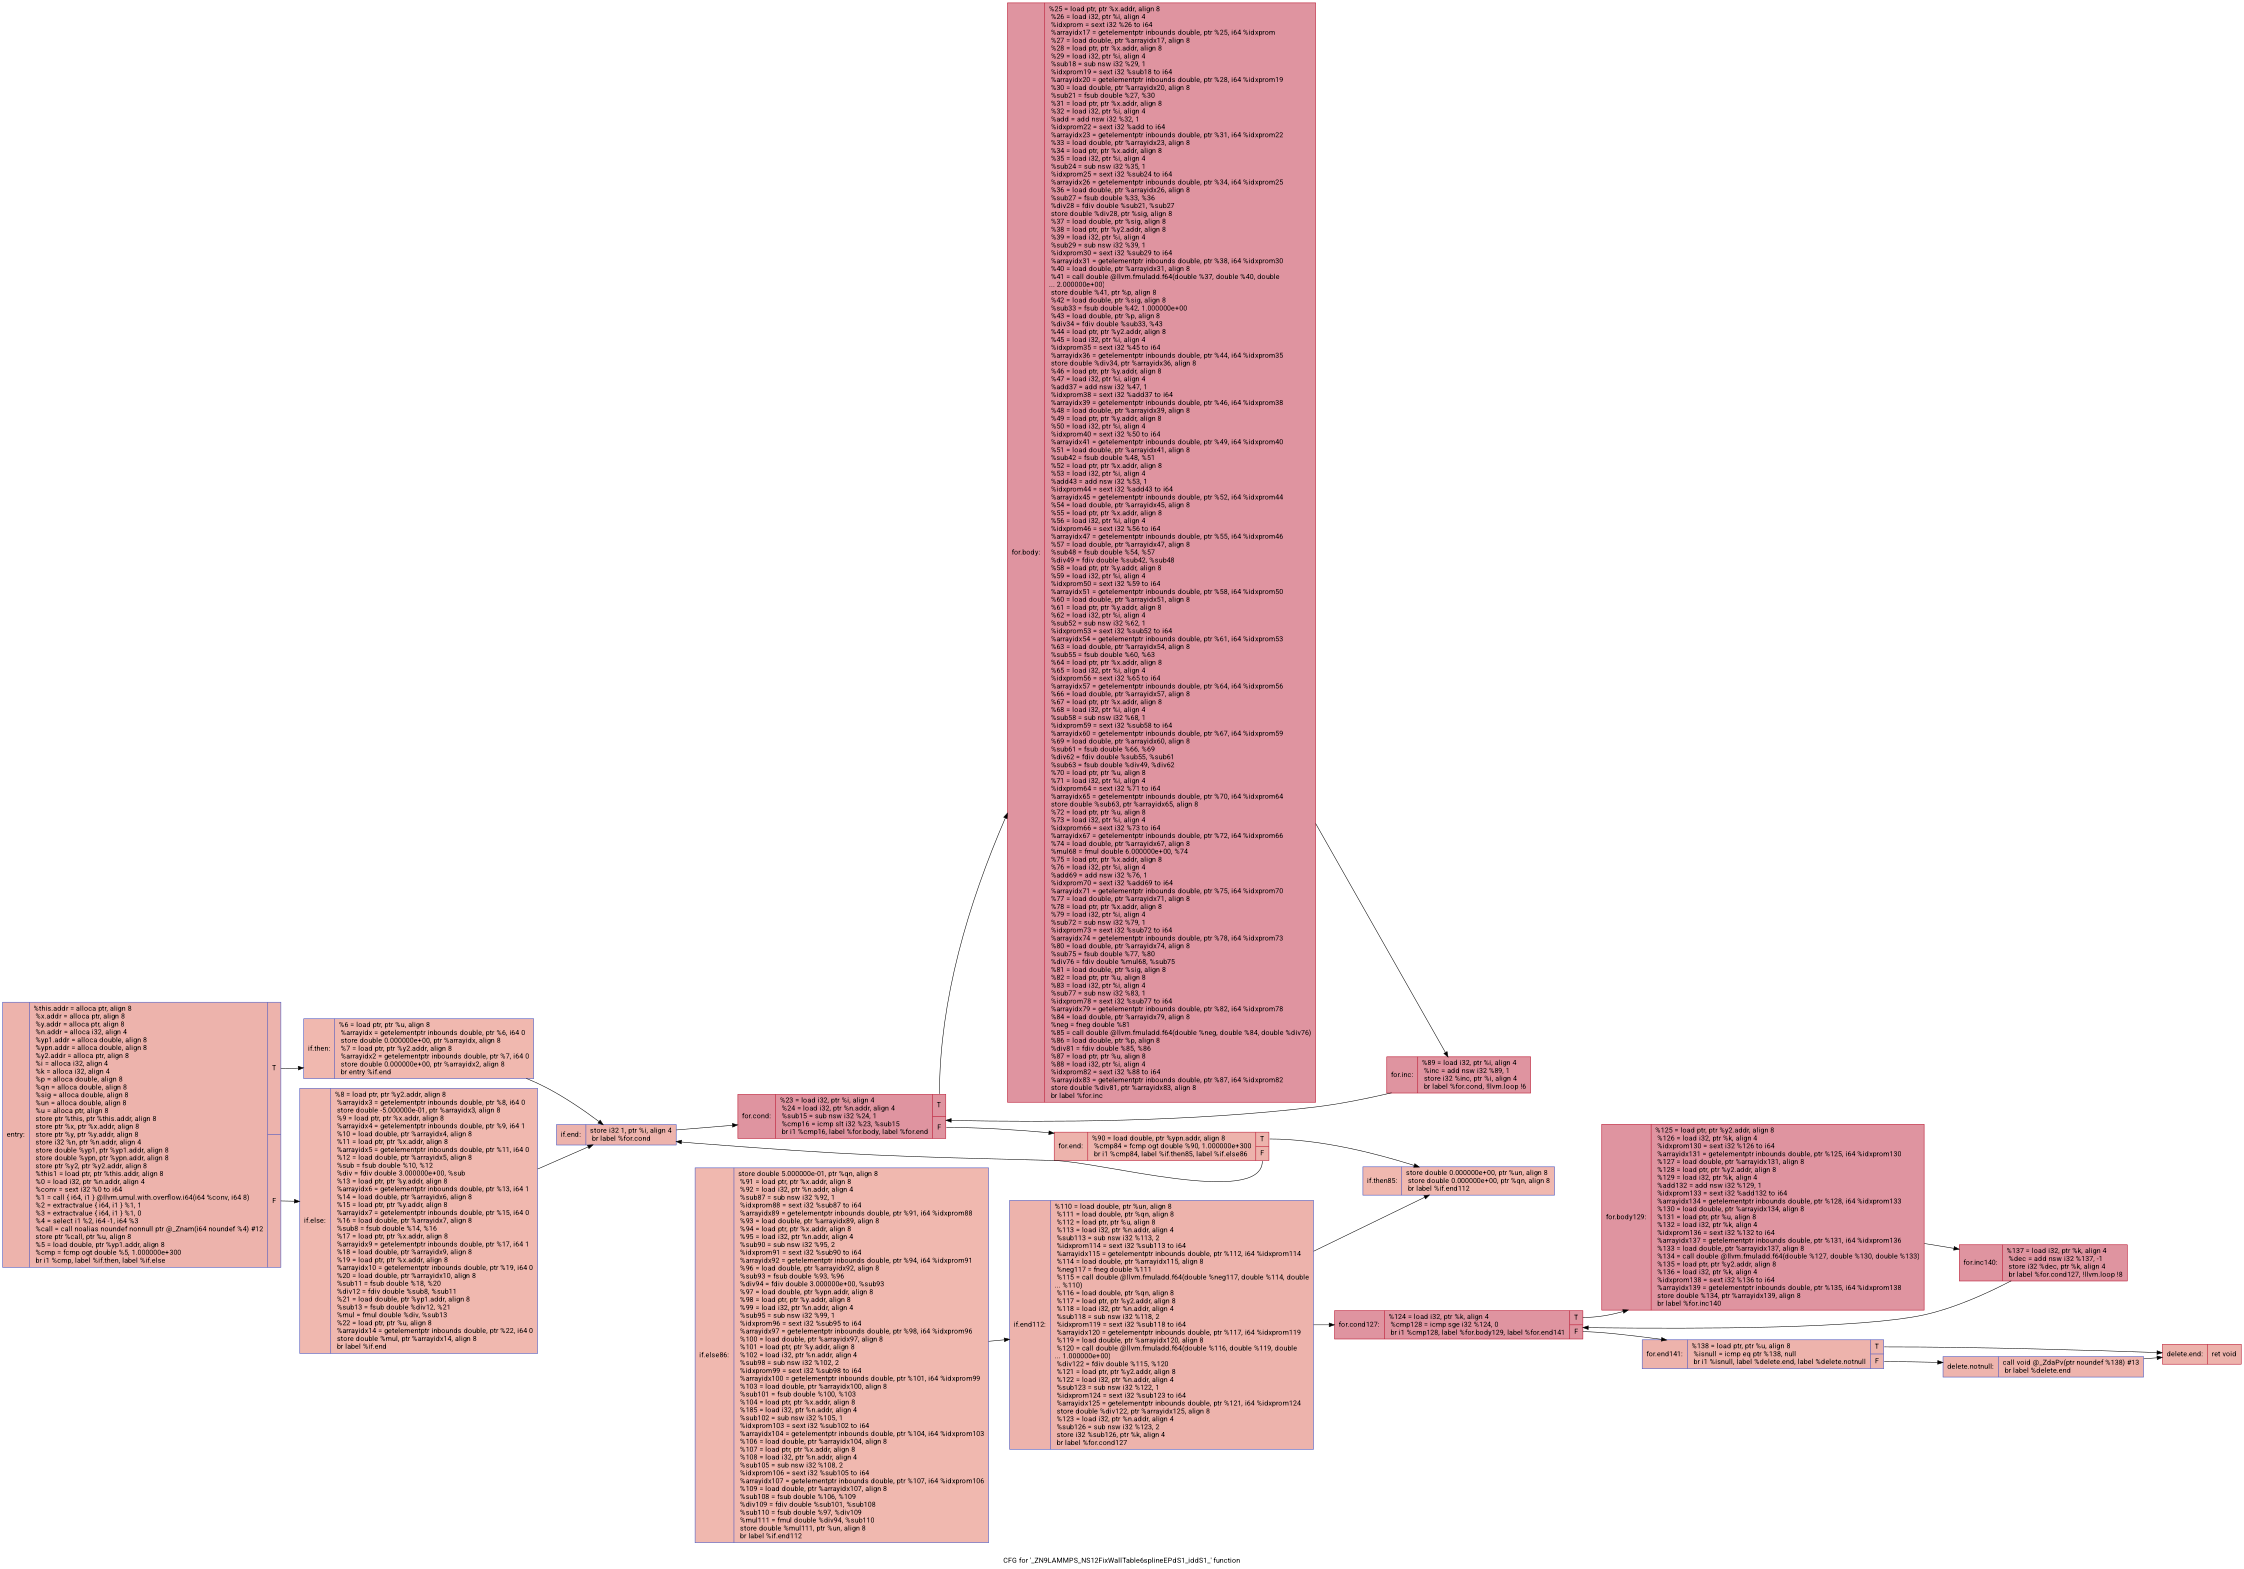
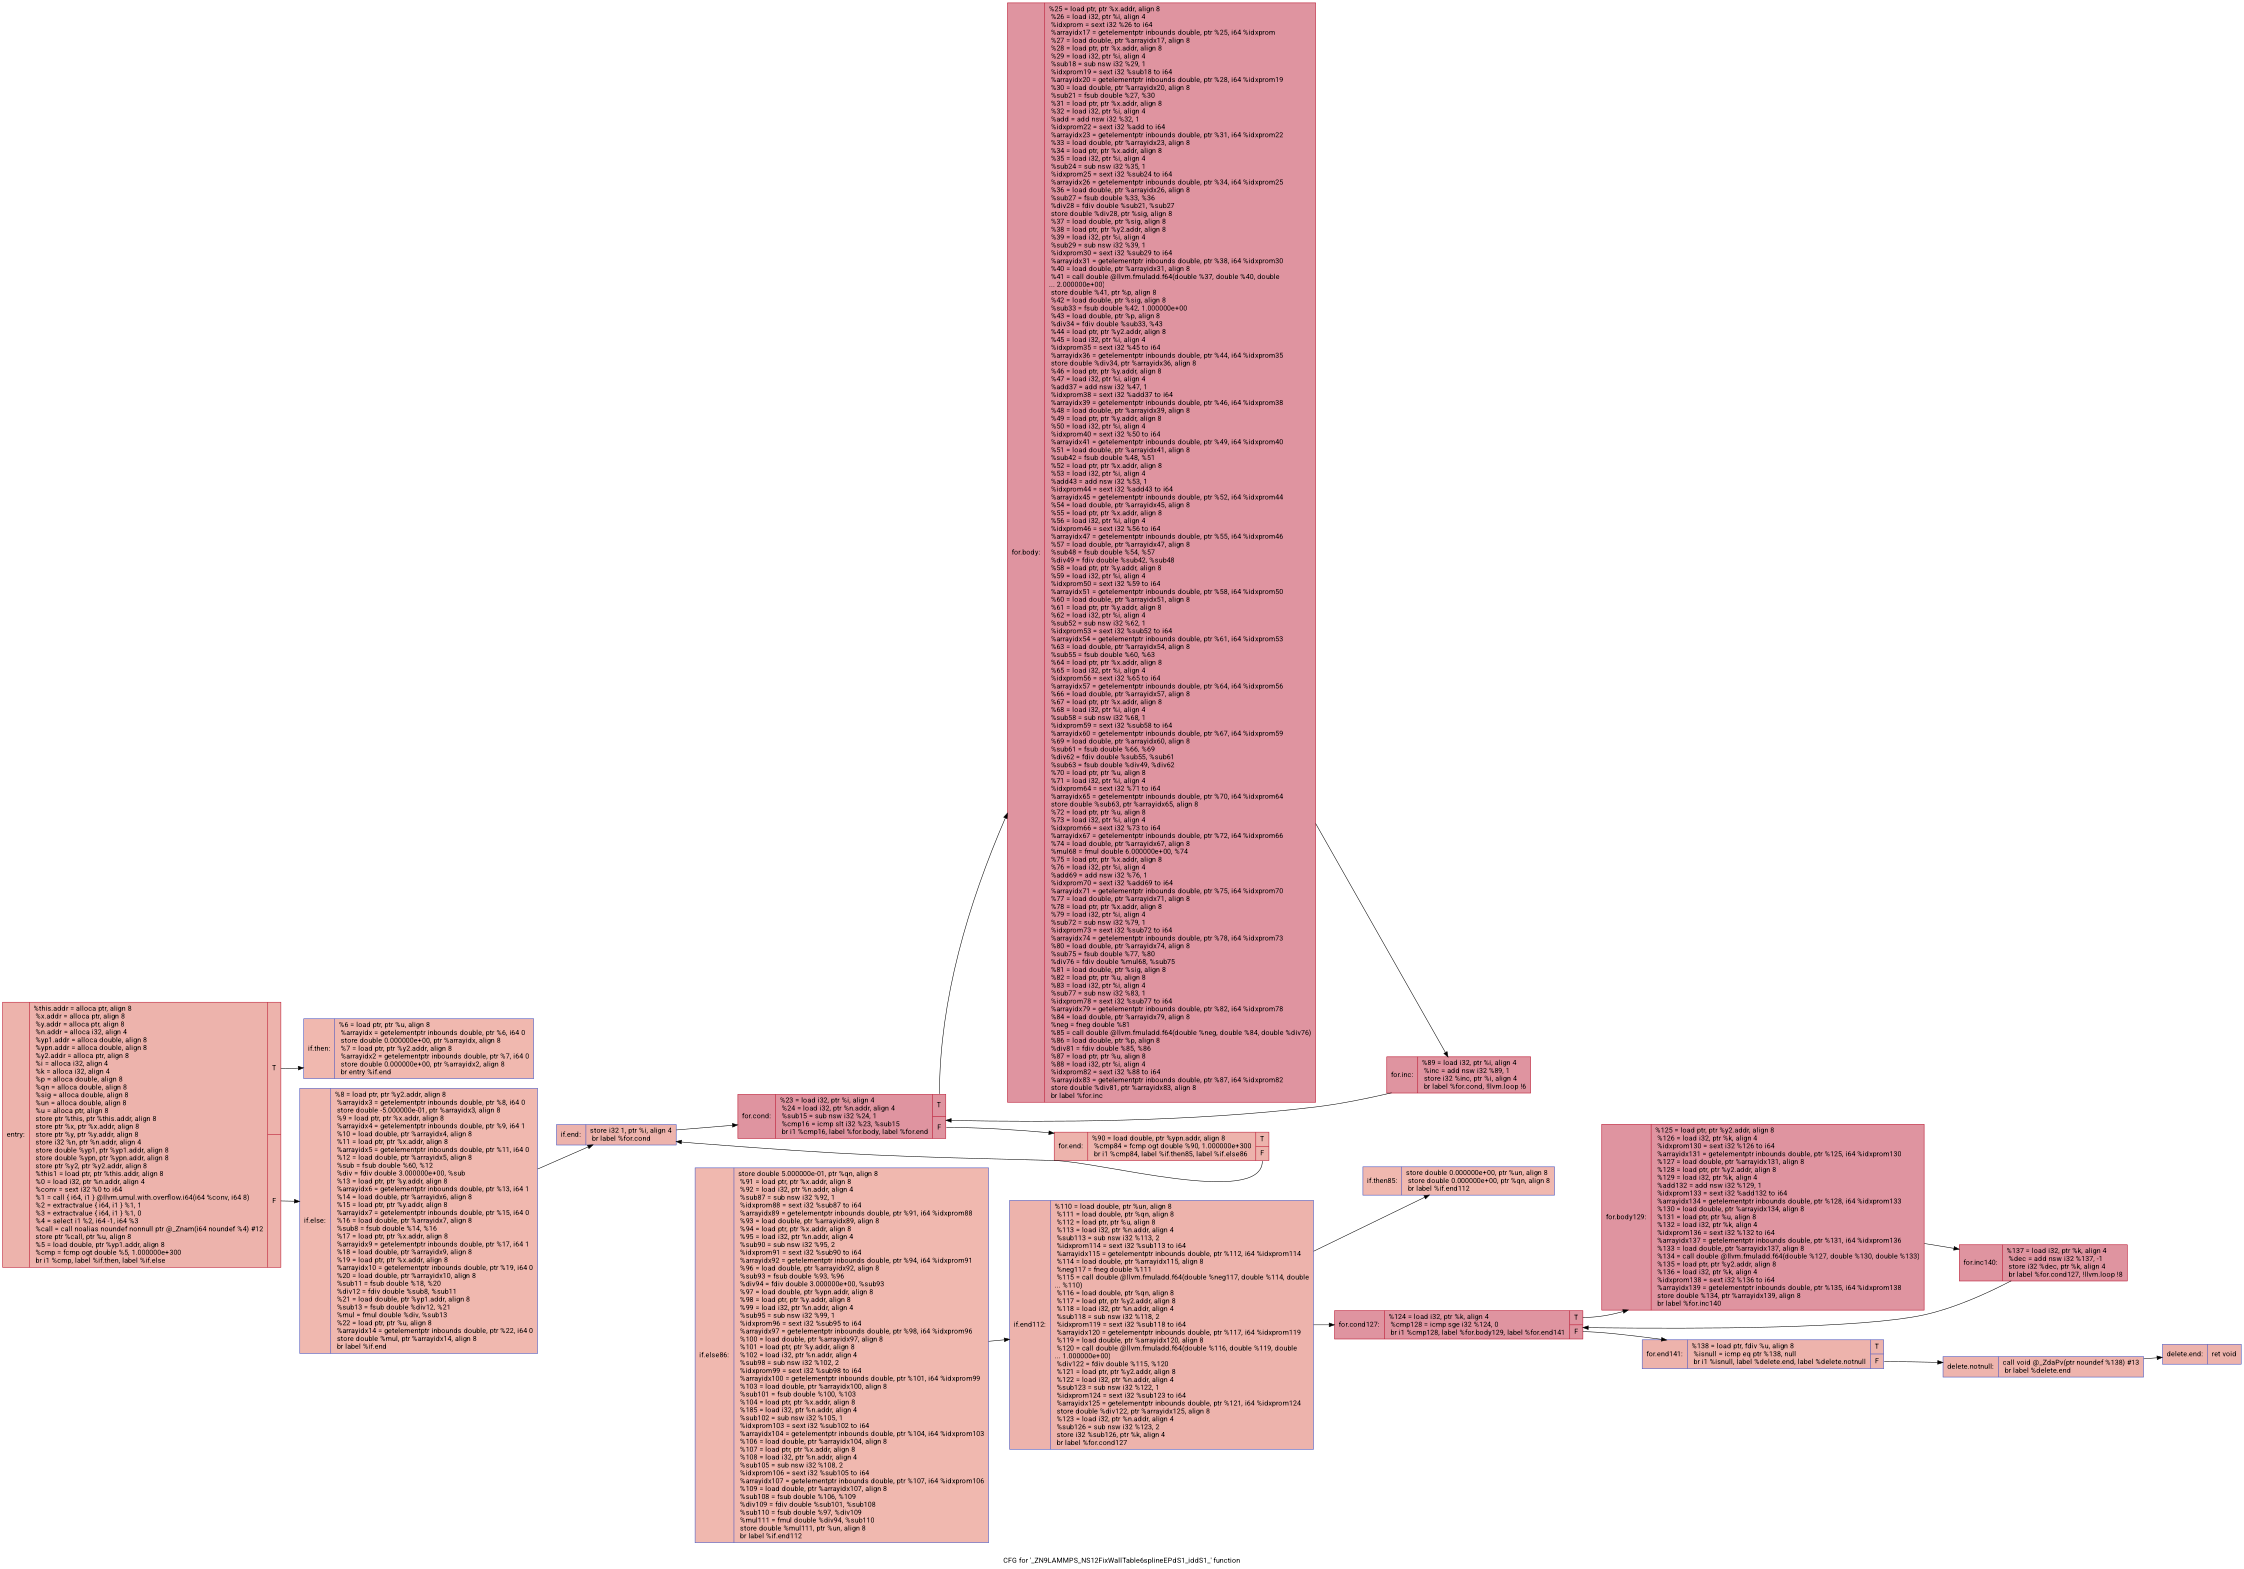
(564, 1098) -> none
(142, 1135) -> (142, 1135)
(1343, 1147) -> none
(384, 1165) -> (384, 1165)
(1741, 1346) -> (1743, 1346)
(2021, 1349) -> none
(2202, 1354) -> (2202, 1354)
